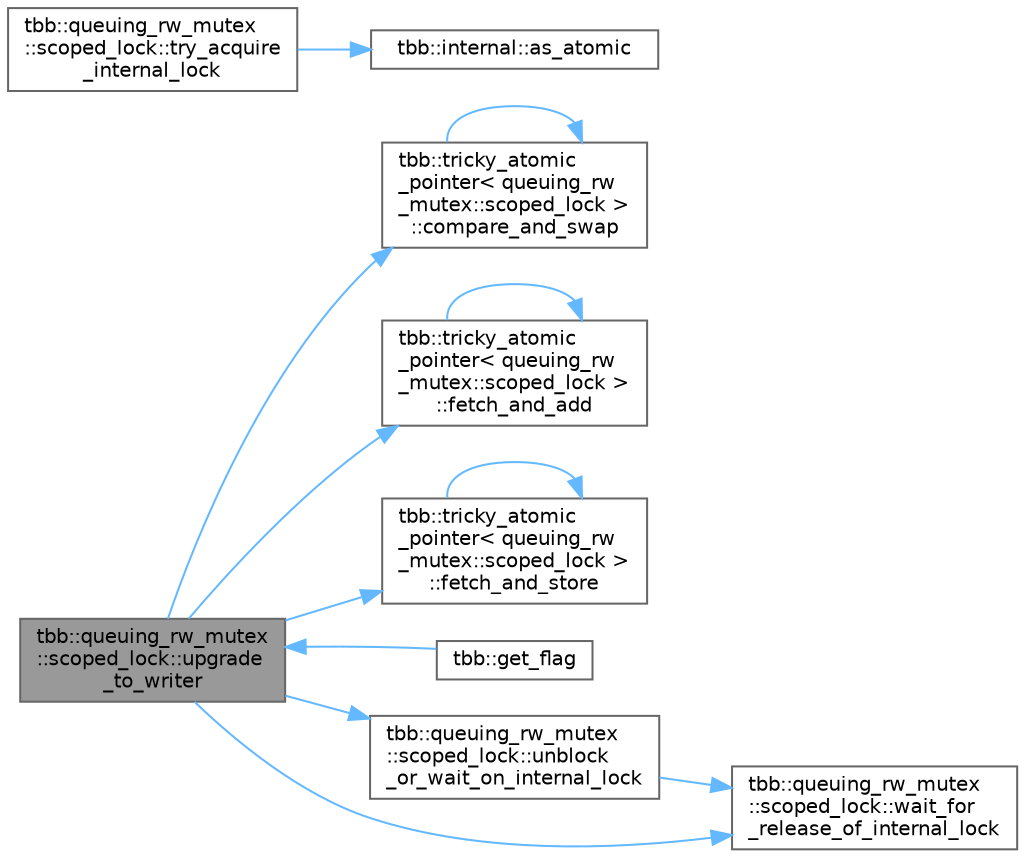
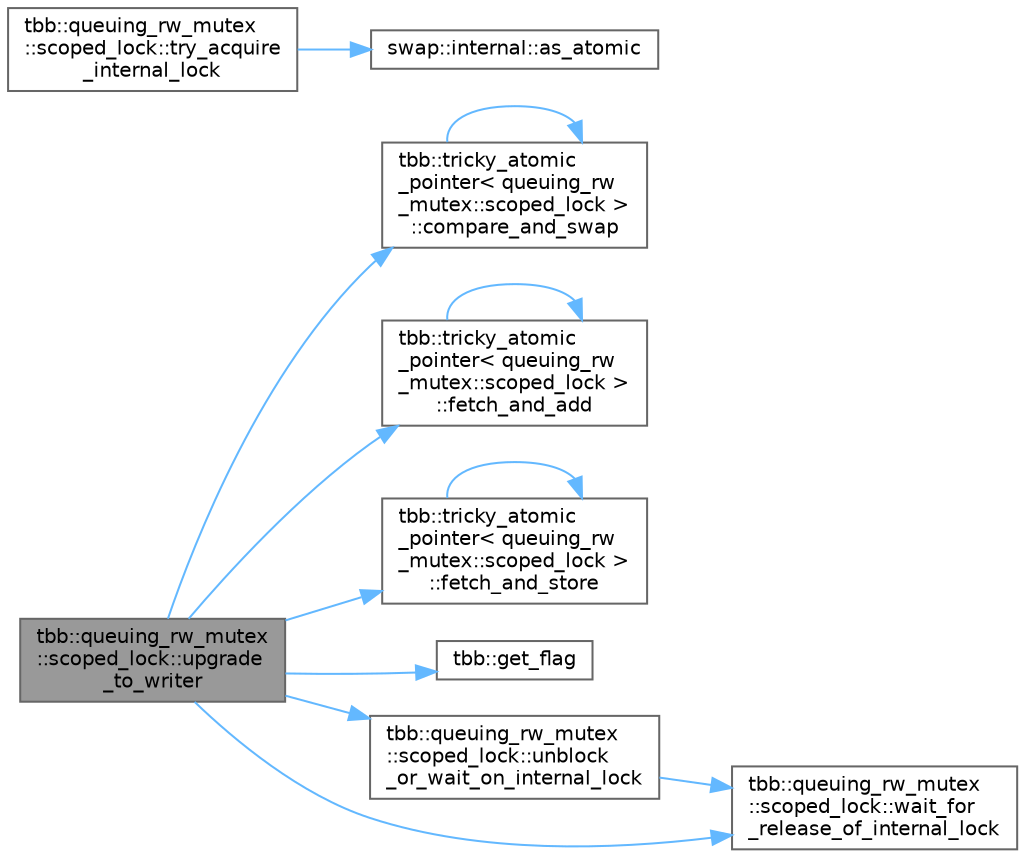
(515, 50) -> (515, 50)
(371, 647) -> (351, 674)
